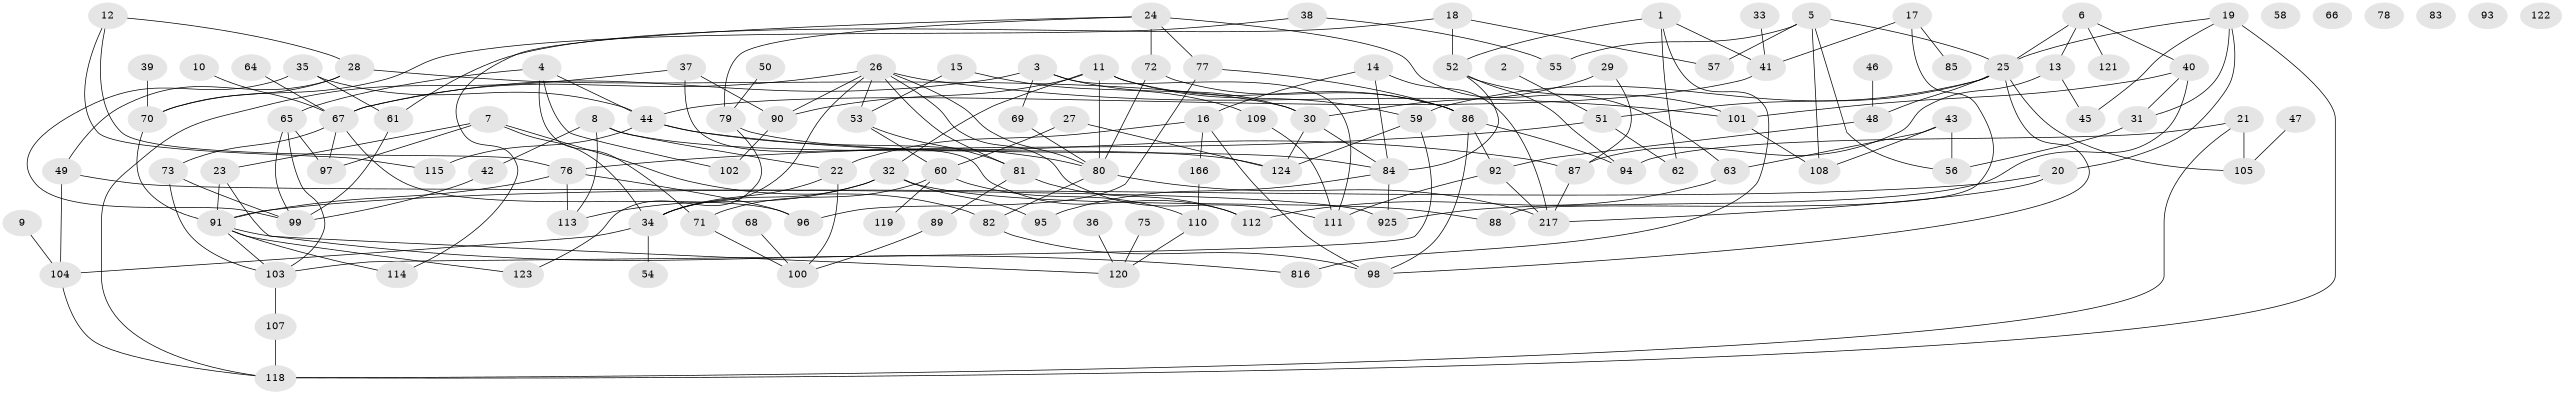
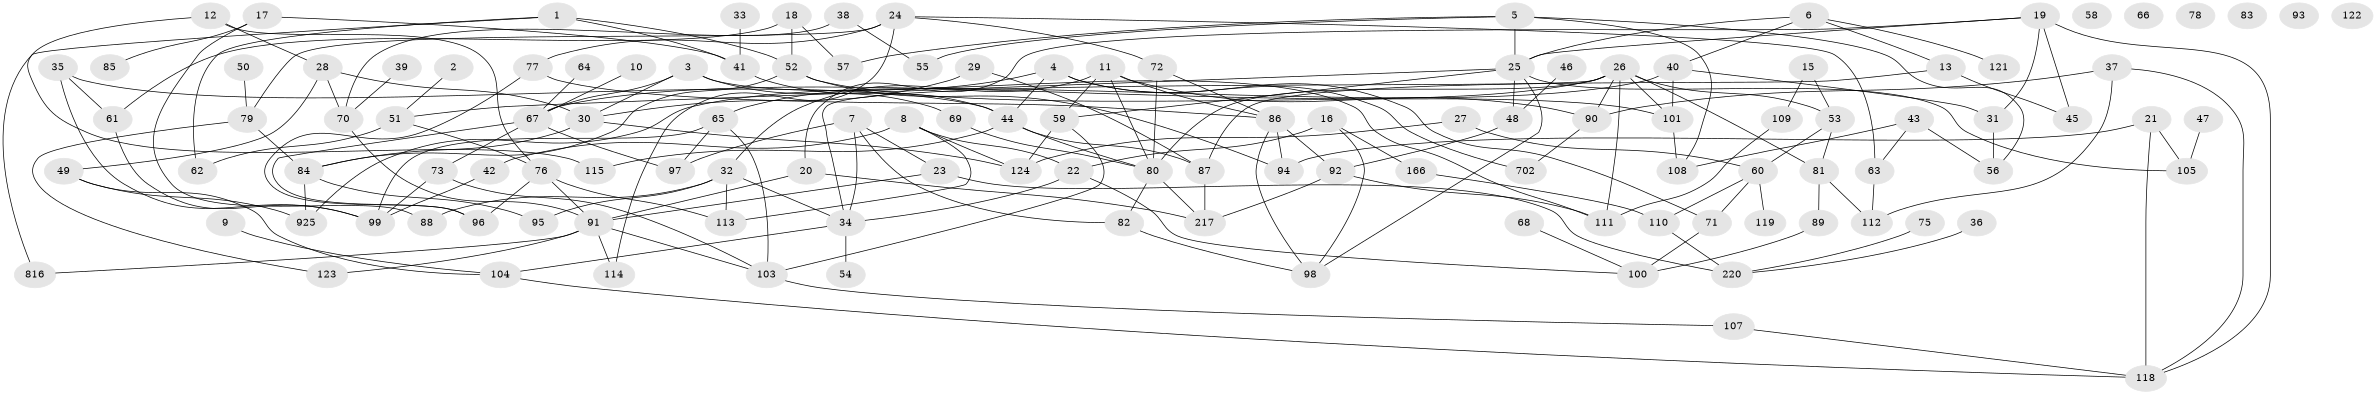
(1373, 68) -> none
(730, 171) -> (1526, 171)
(1119, 275) -> (1732, 275)
